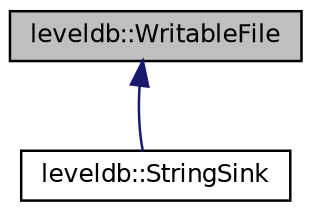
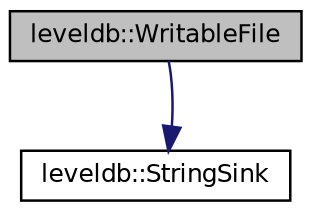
(139, 119) -> (172, 94)
